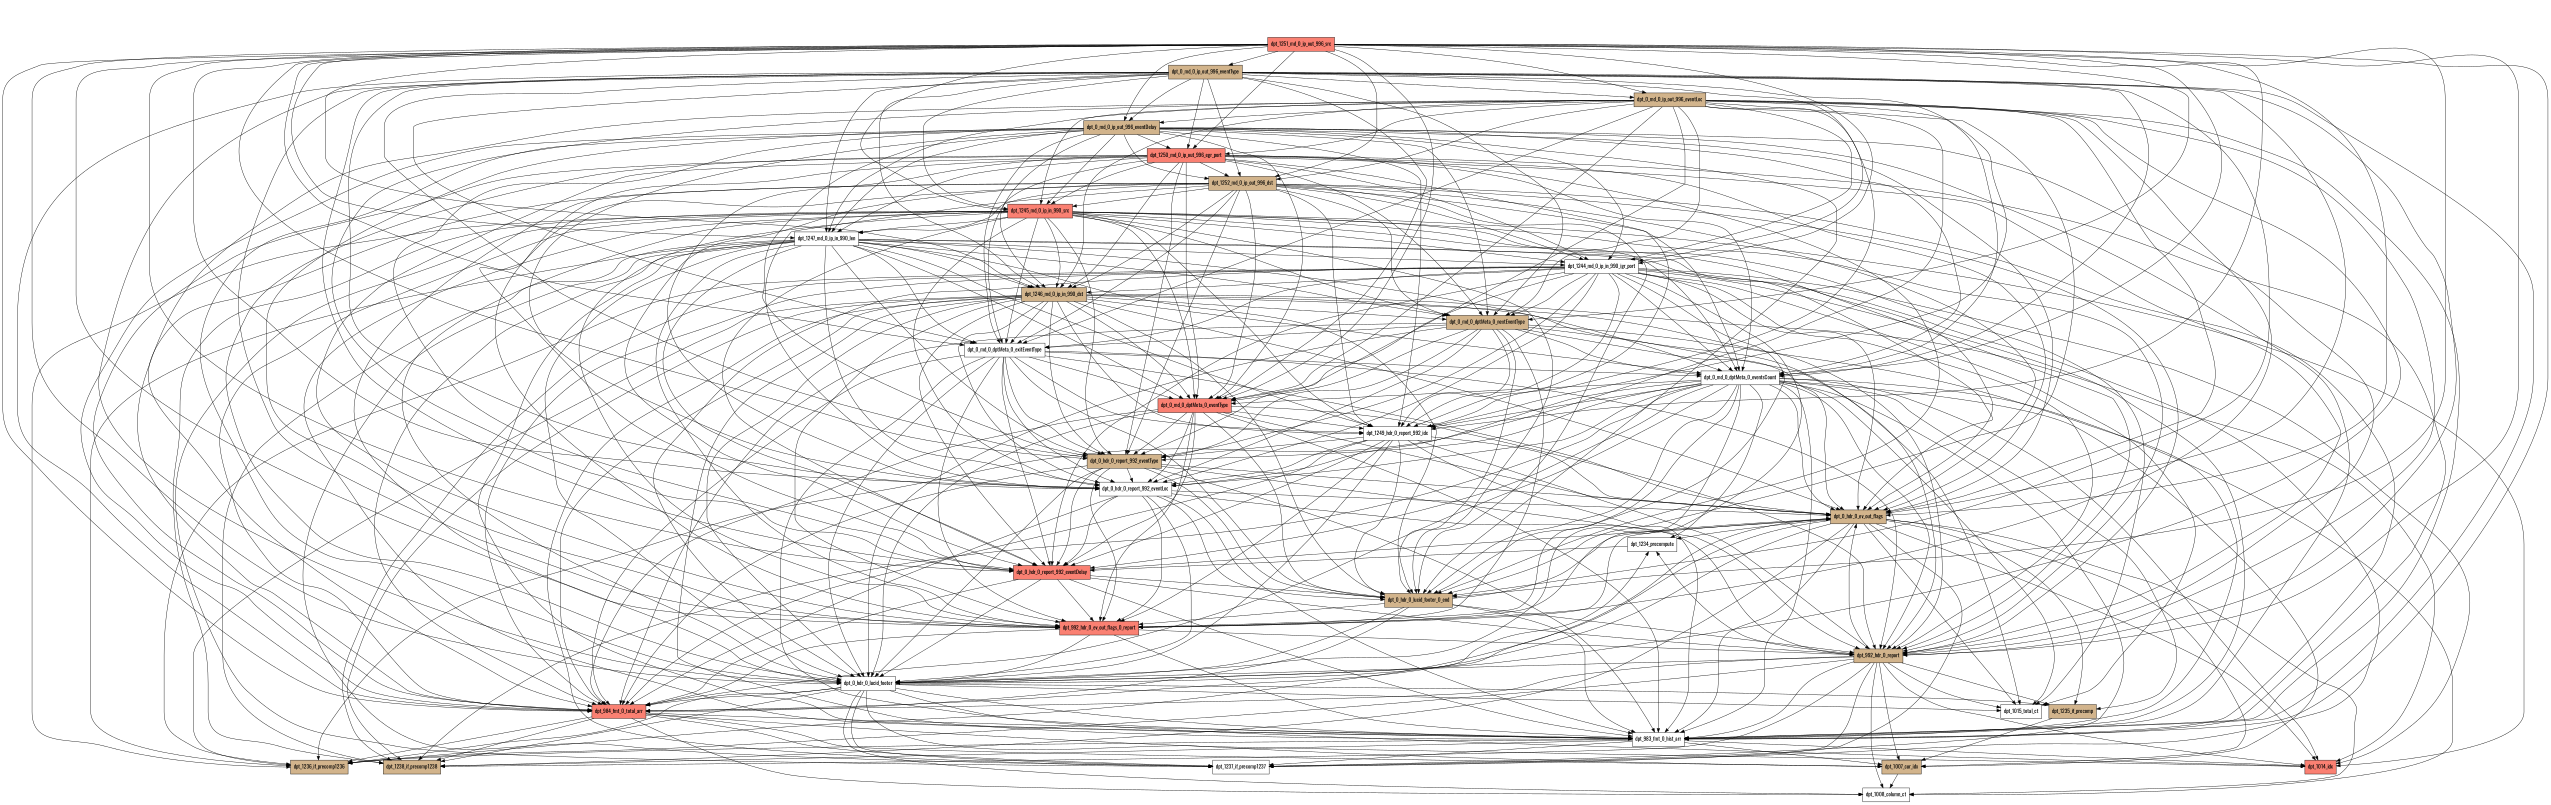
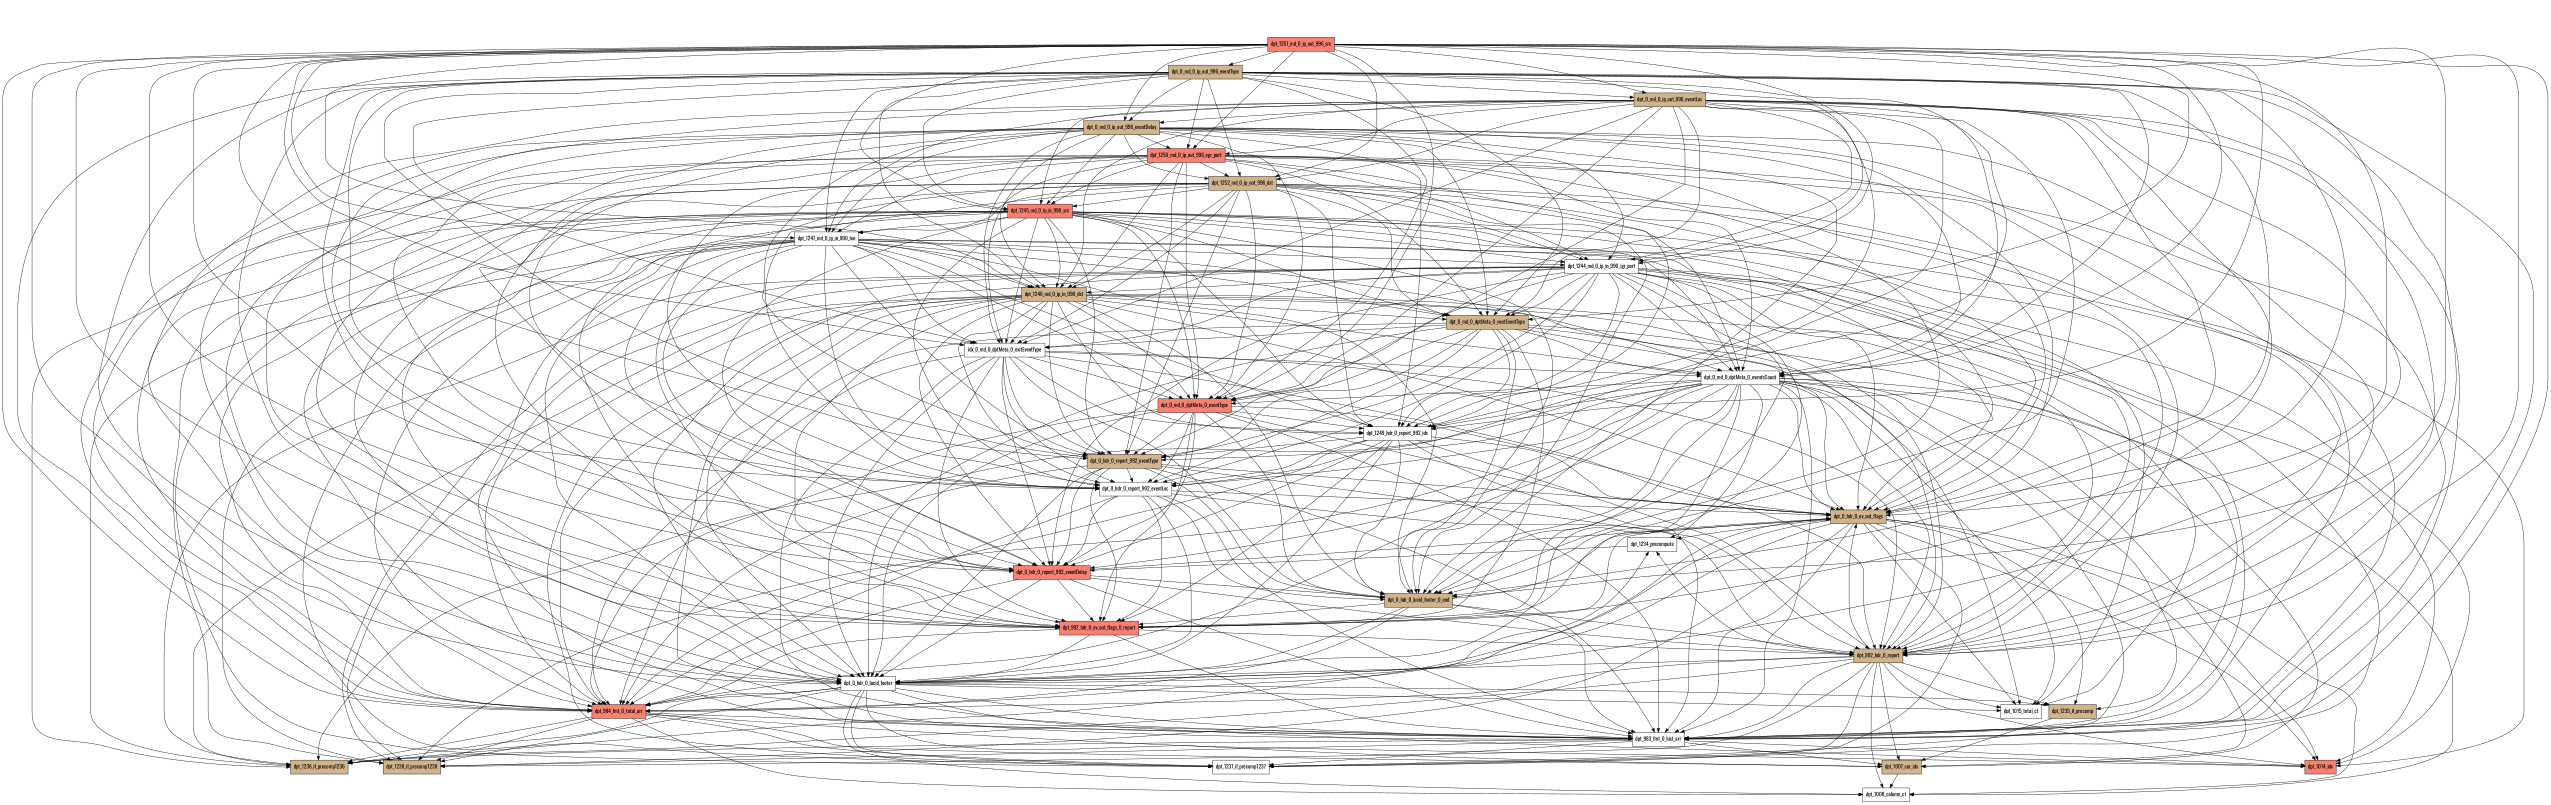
(1005, 350) -> (1005, 350)
